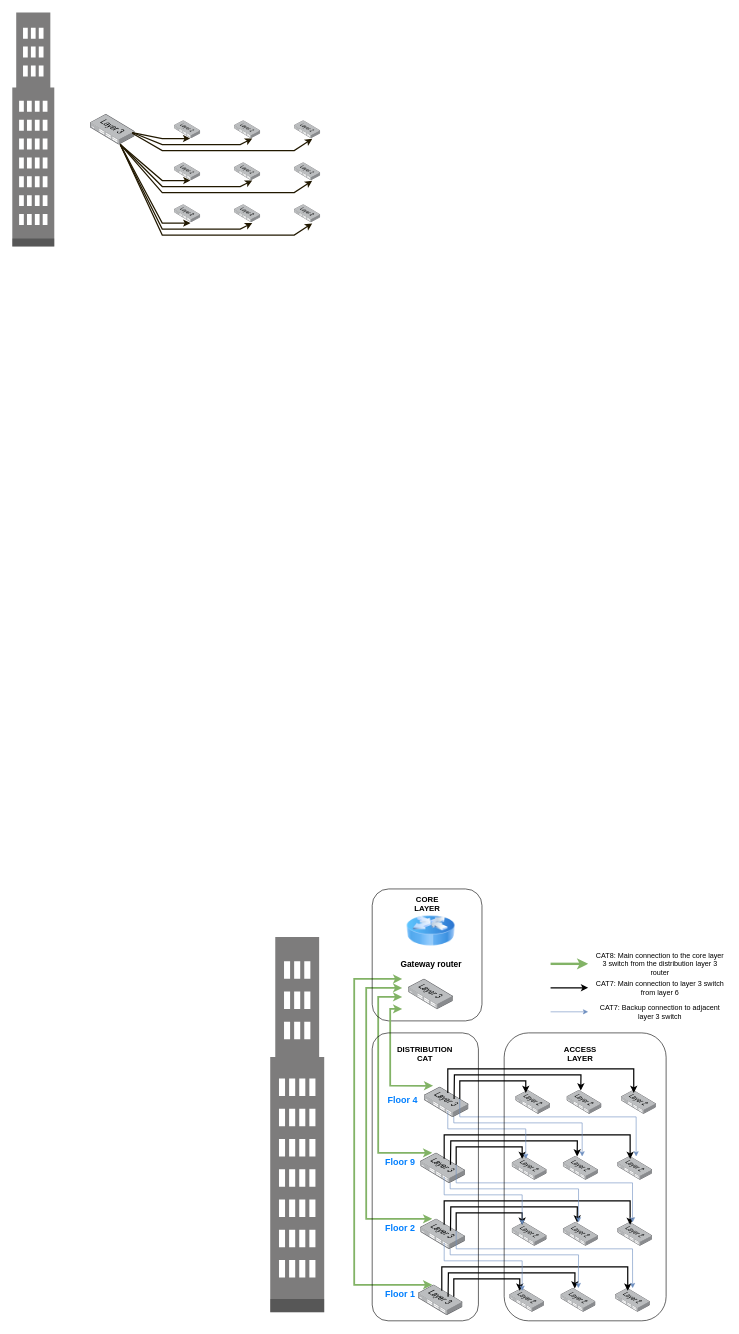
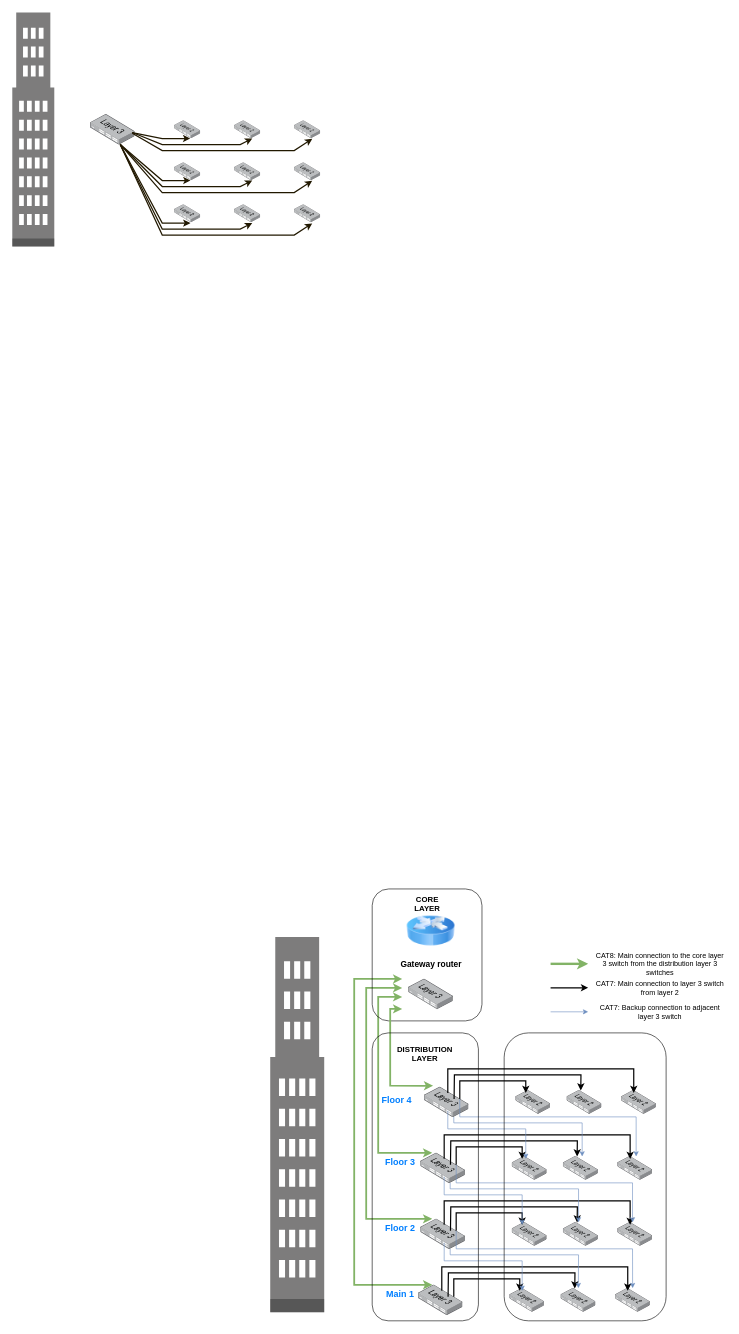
(660, 964) -> (660, 964)
(660, 988) -> (660, 988)
(425, 1054) -> (425, 1054)
(580, 1054) -> none
(403, 1099) -> (397, 1099)
(401, 1162) -> (401, 1162)
(401, 1294) -> (401, 1294)
